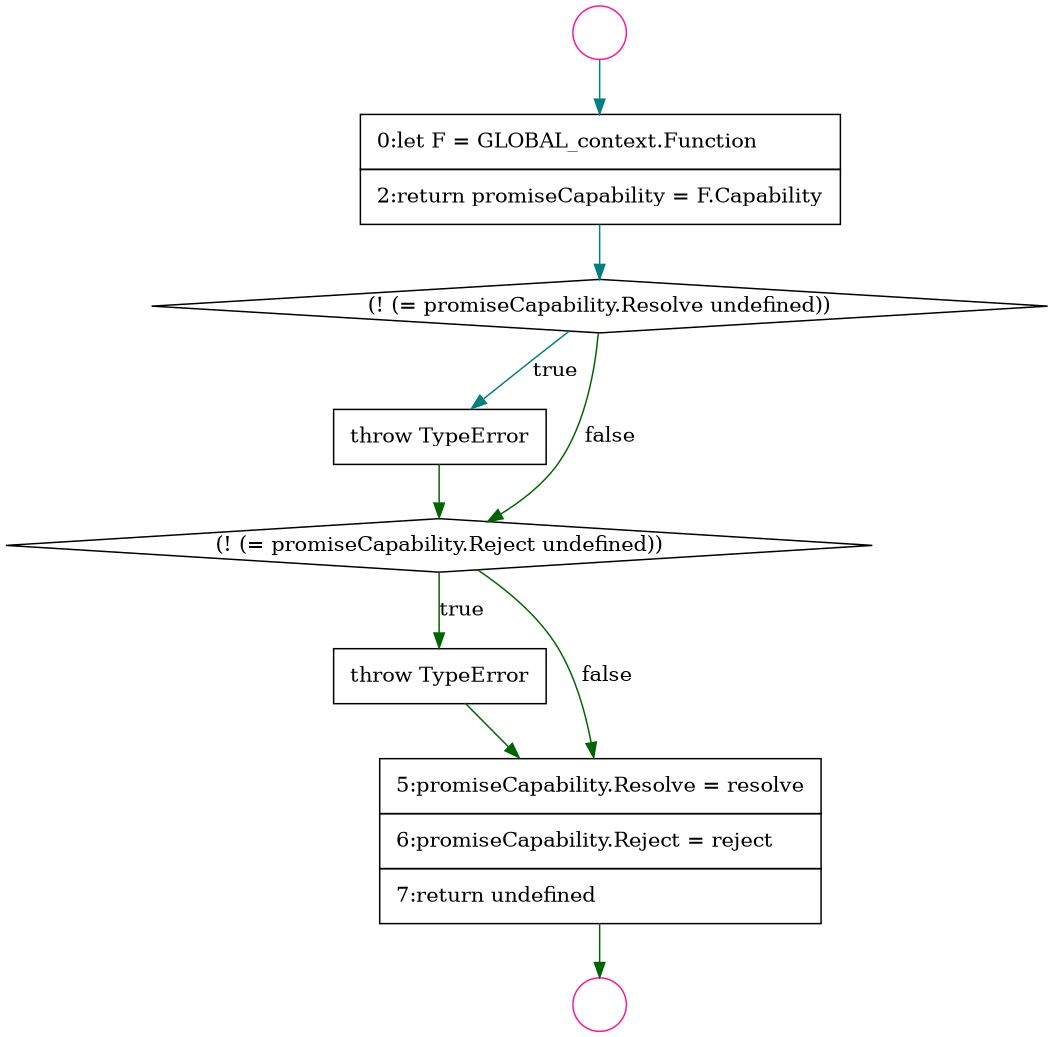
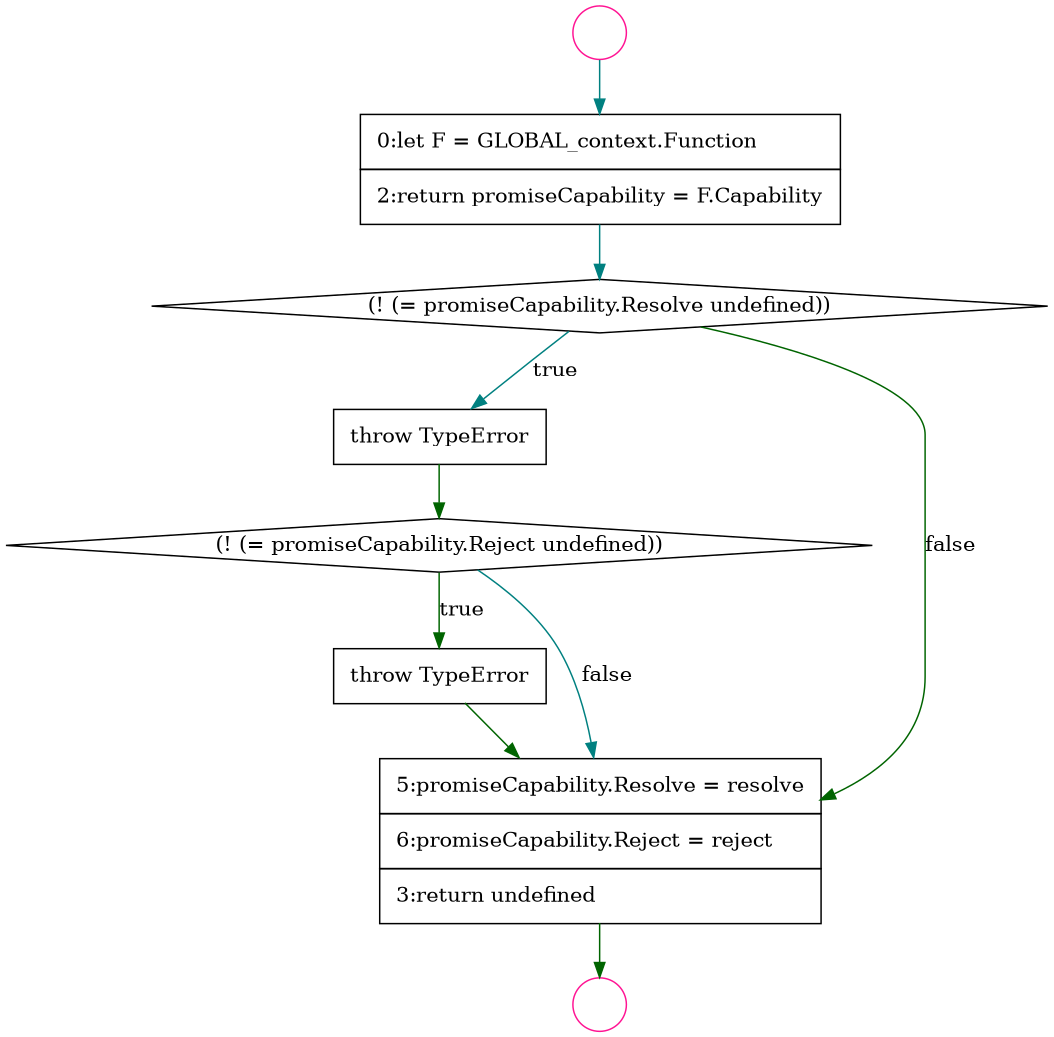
(573, 437) -> (925, 505)
(555, 643) -> (555, 643)
(496, 895) -> (496, 895)
